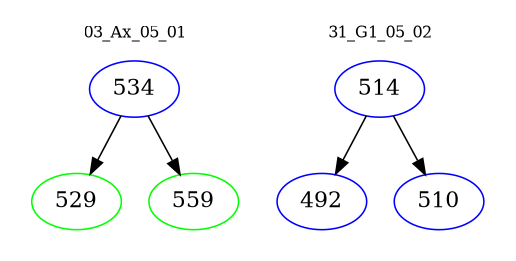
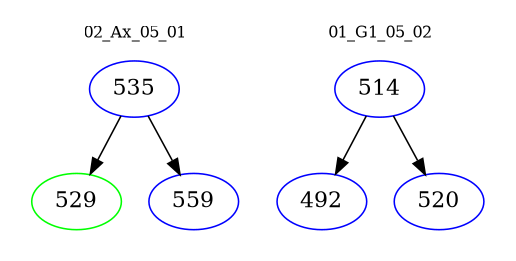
(135, 34) -> (135, 34)
(380, 34) -> (380, 34)
(134, 89) -> (134, 89)
(194, 202) -> (194, 202)
(439, 202) -> (439, 202)
